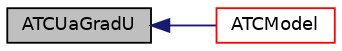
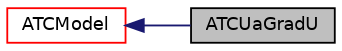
(193, 25) -> (167, 25)
